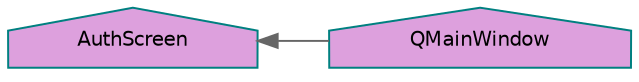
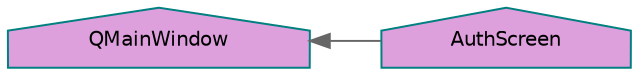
(304, 41) -> (355, 41)
